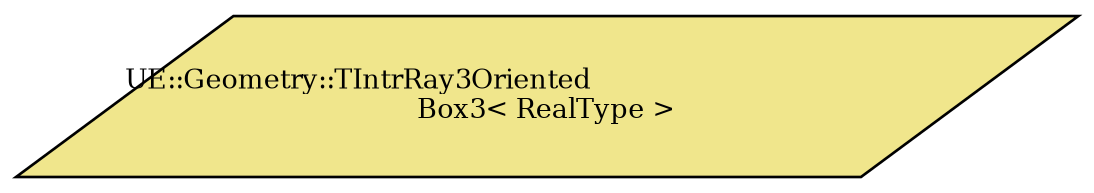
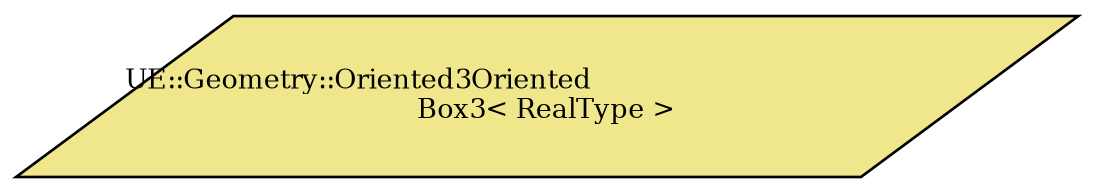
(547, 97) -> (547, 97)
